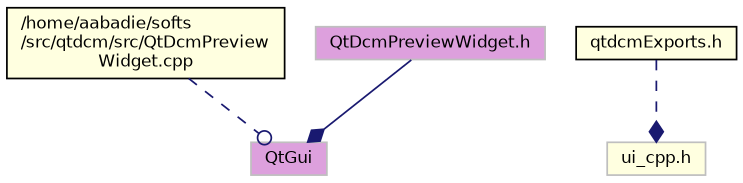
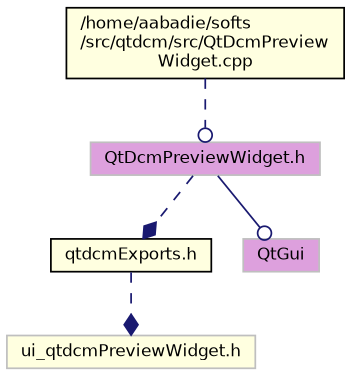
(368, 95) -> (239, 202)
(224, 106) -> (205, 103)
(656, 159) -> (131, 352)
none -> (175, 199)
